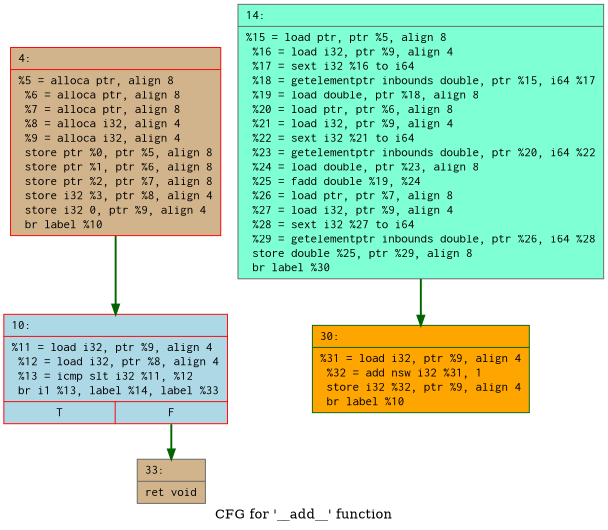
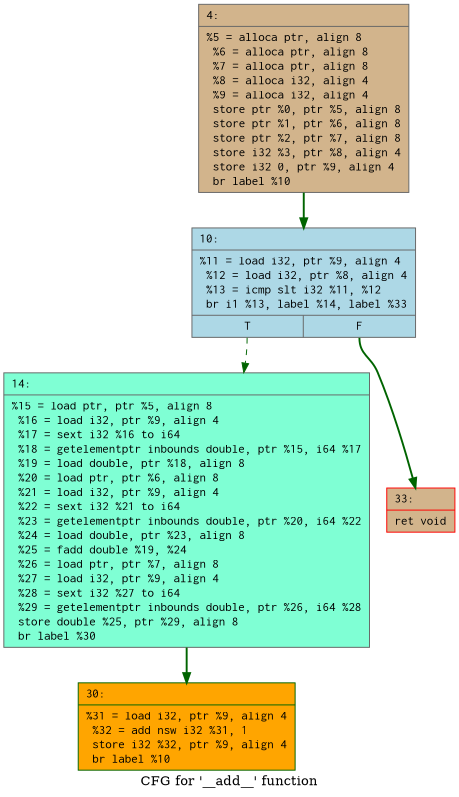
(116, 142) -> (304, 98)
none -> (247, 351)
(116, 369) -> (304, 283)
(171, 481) -> (421, 510)
